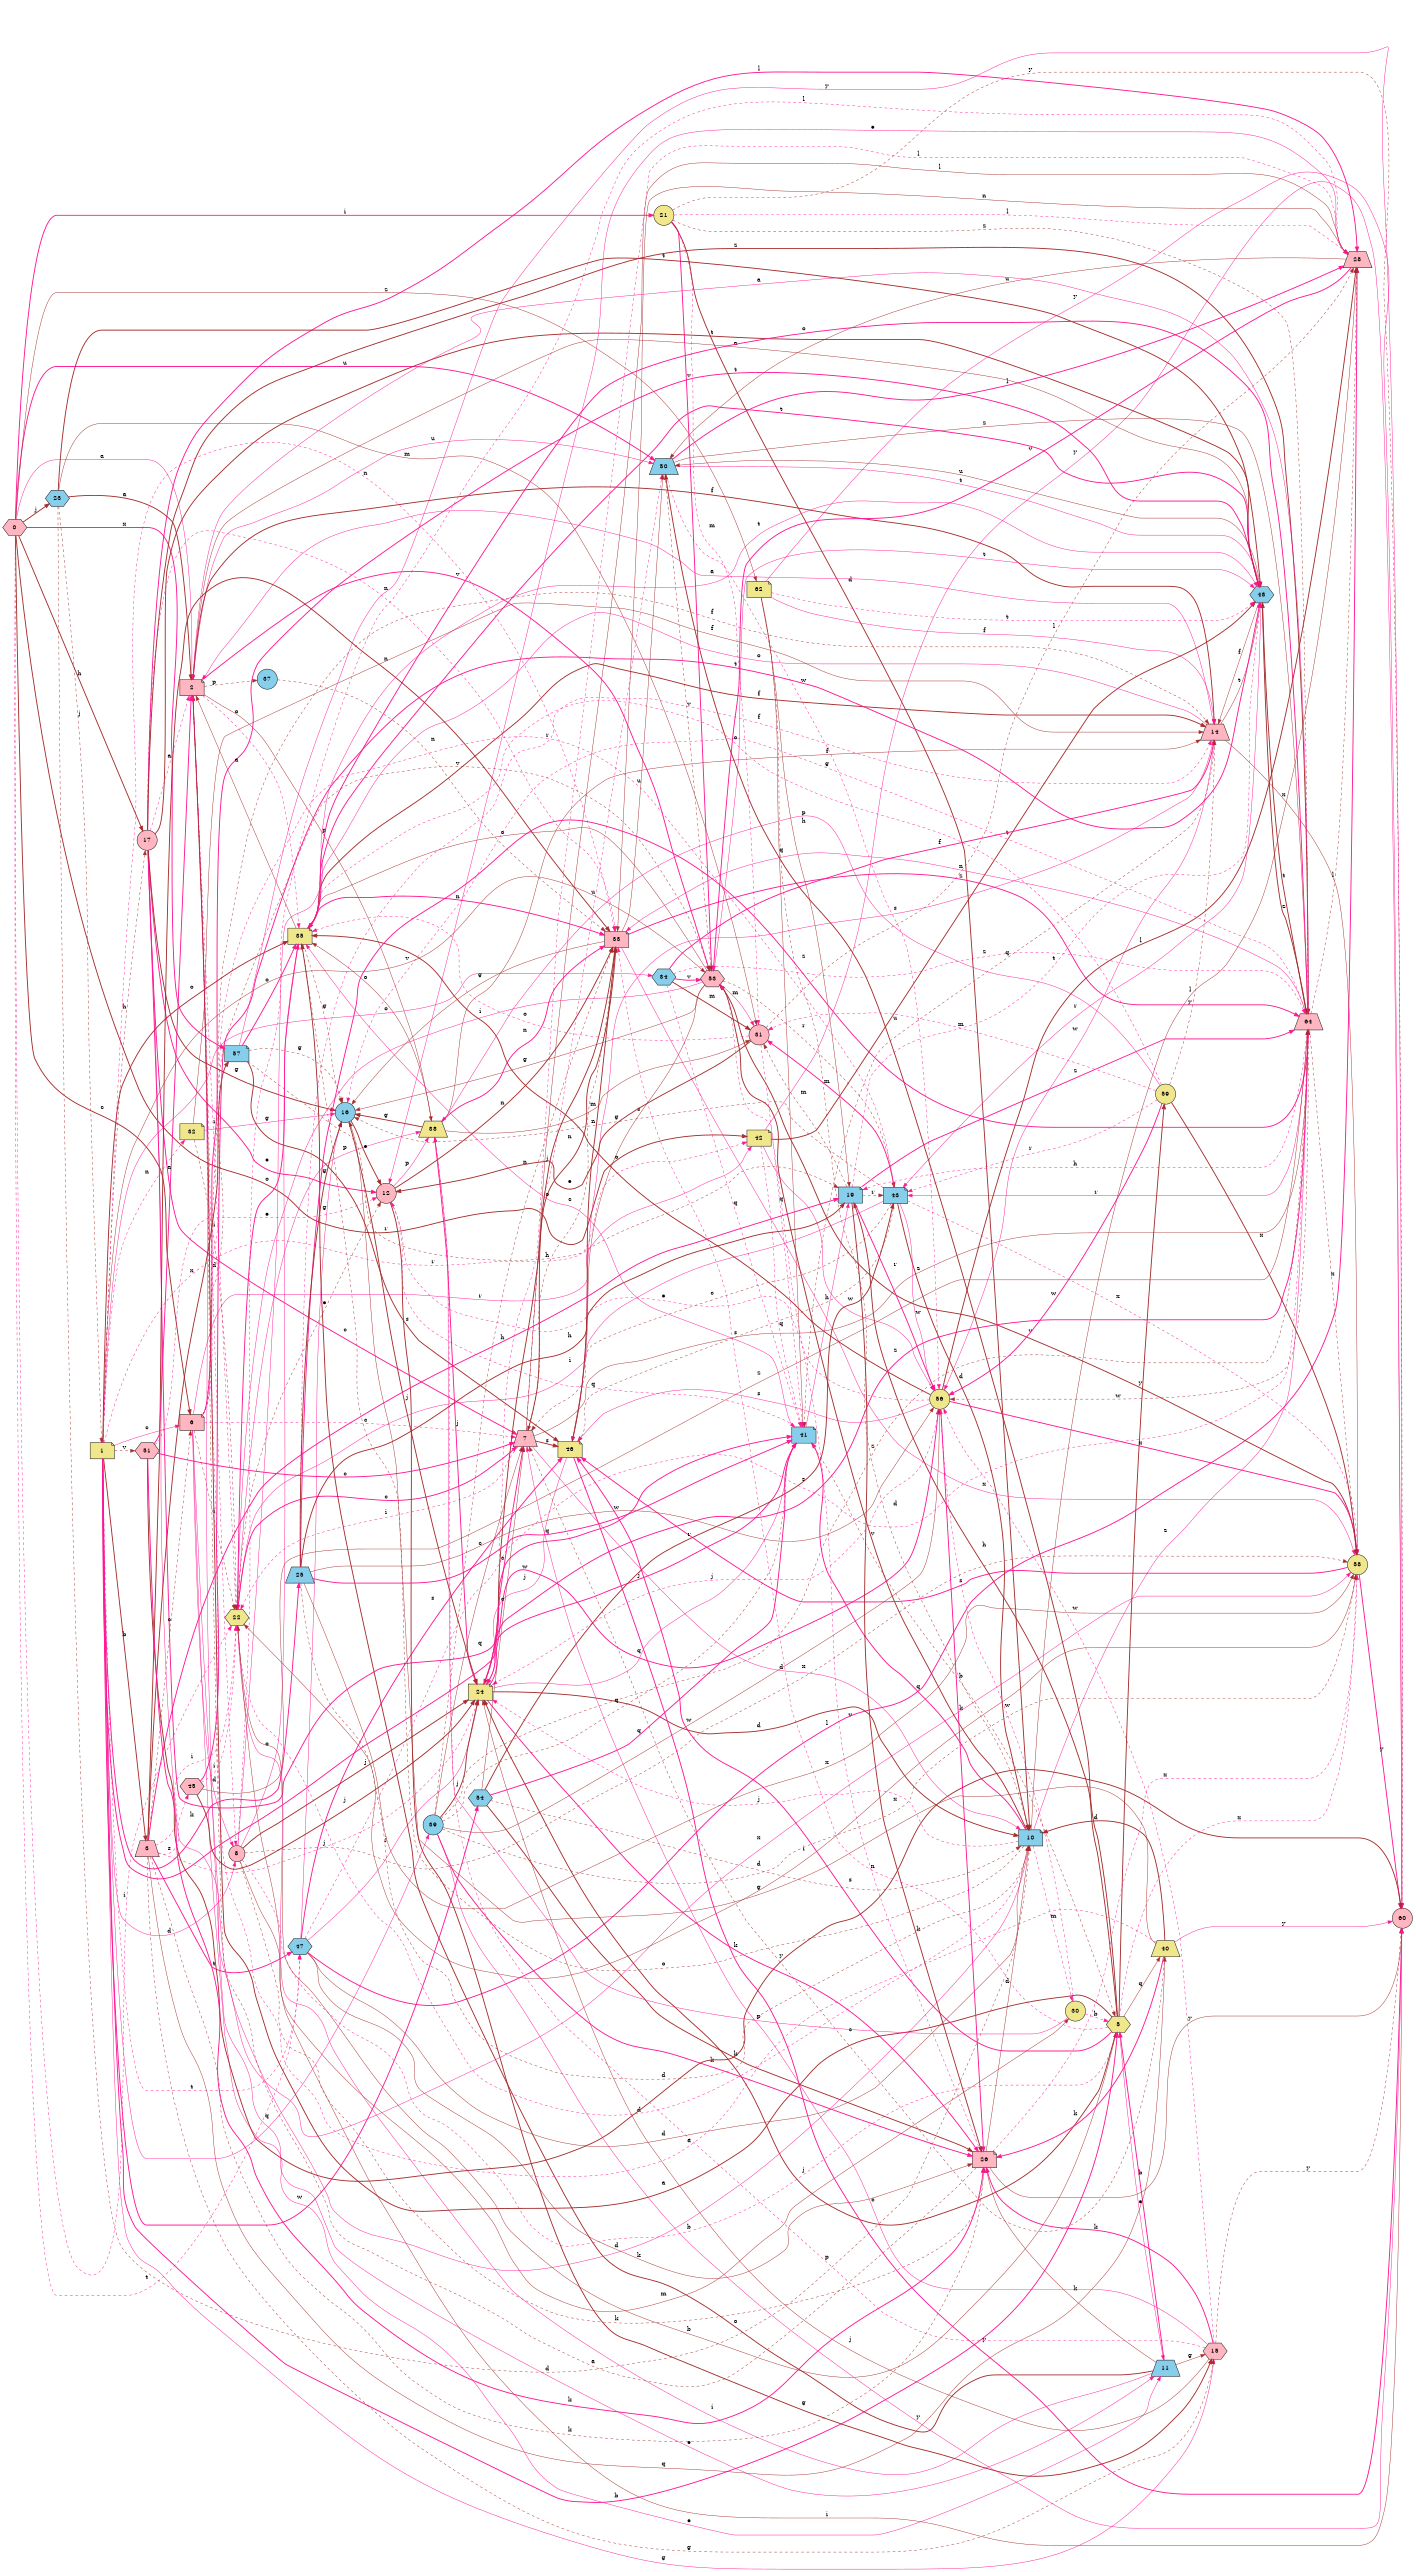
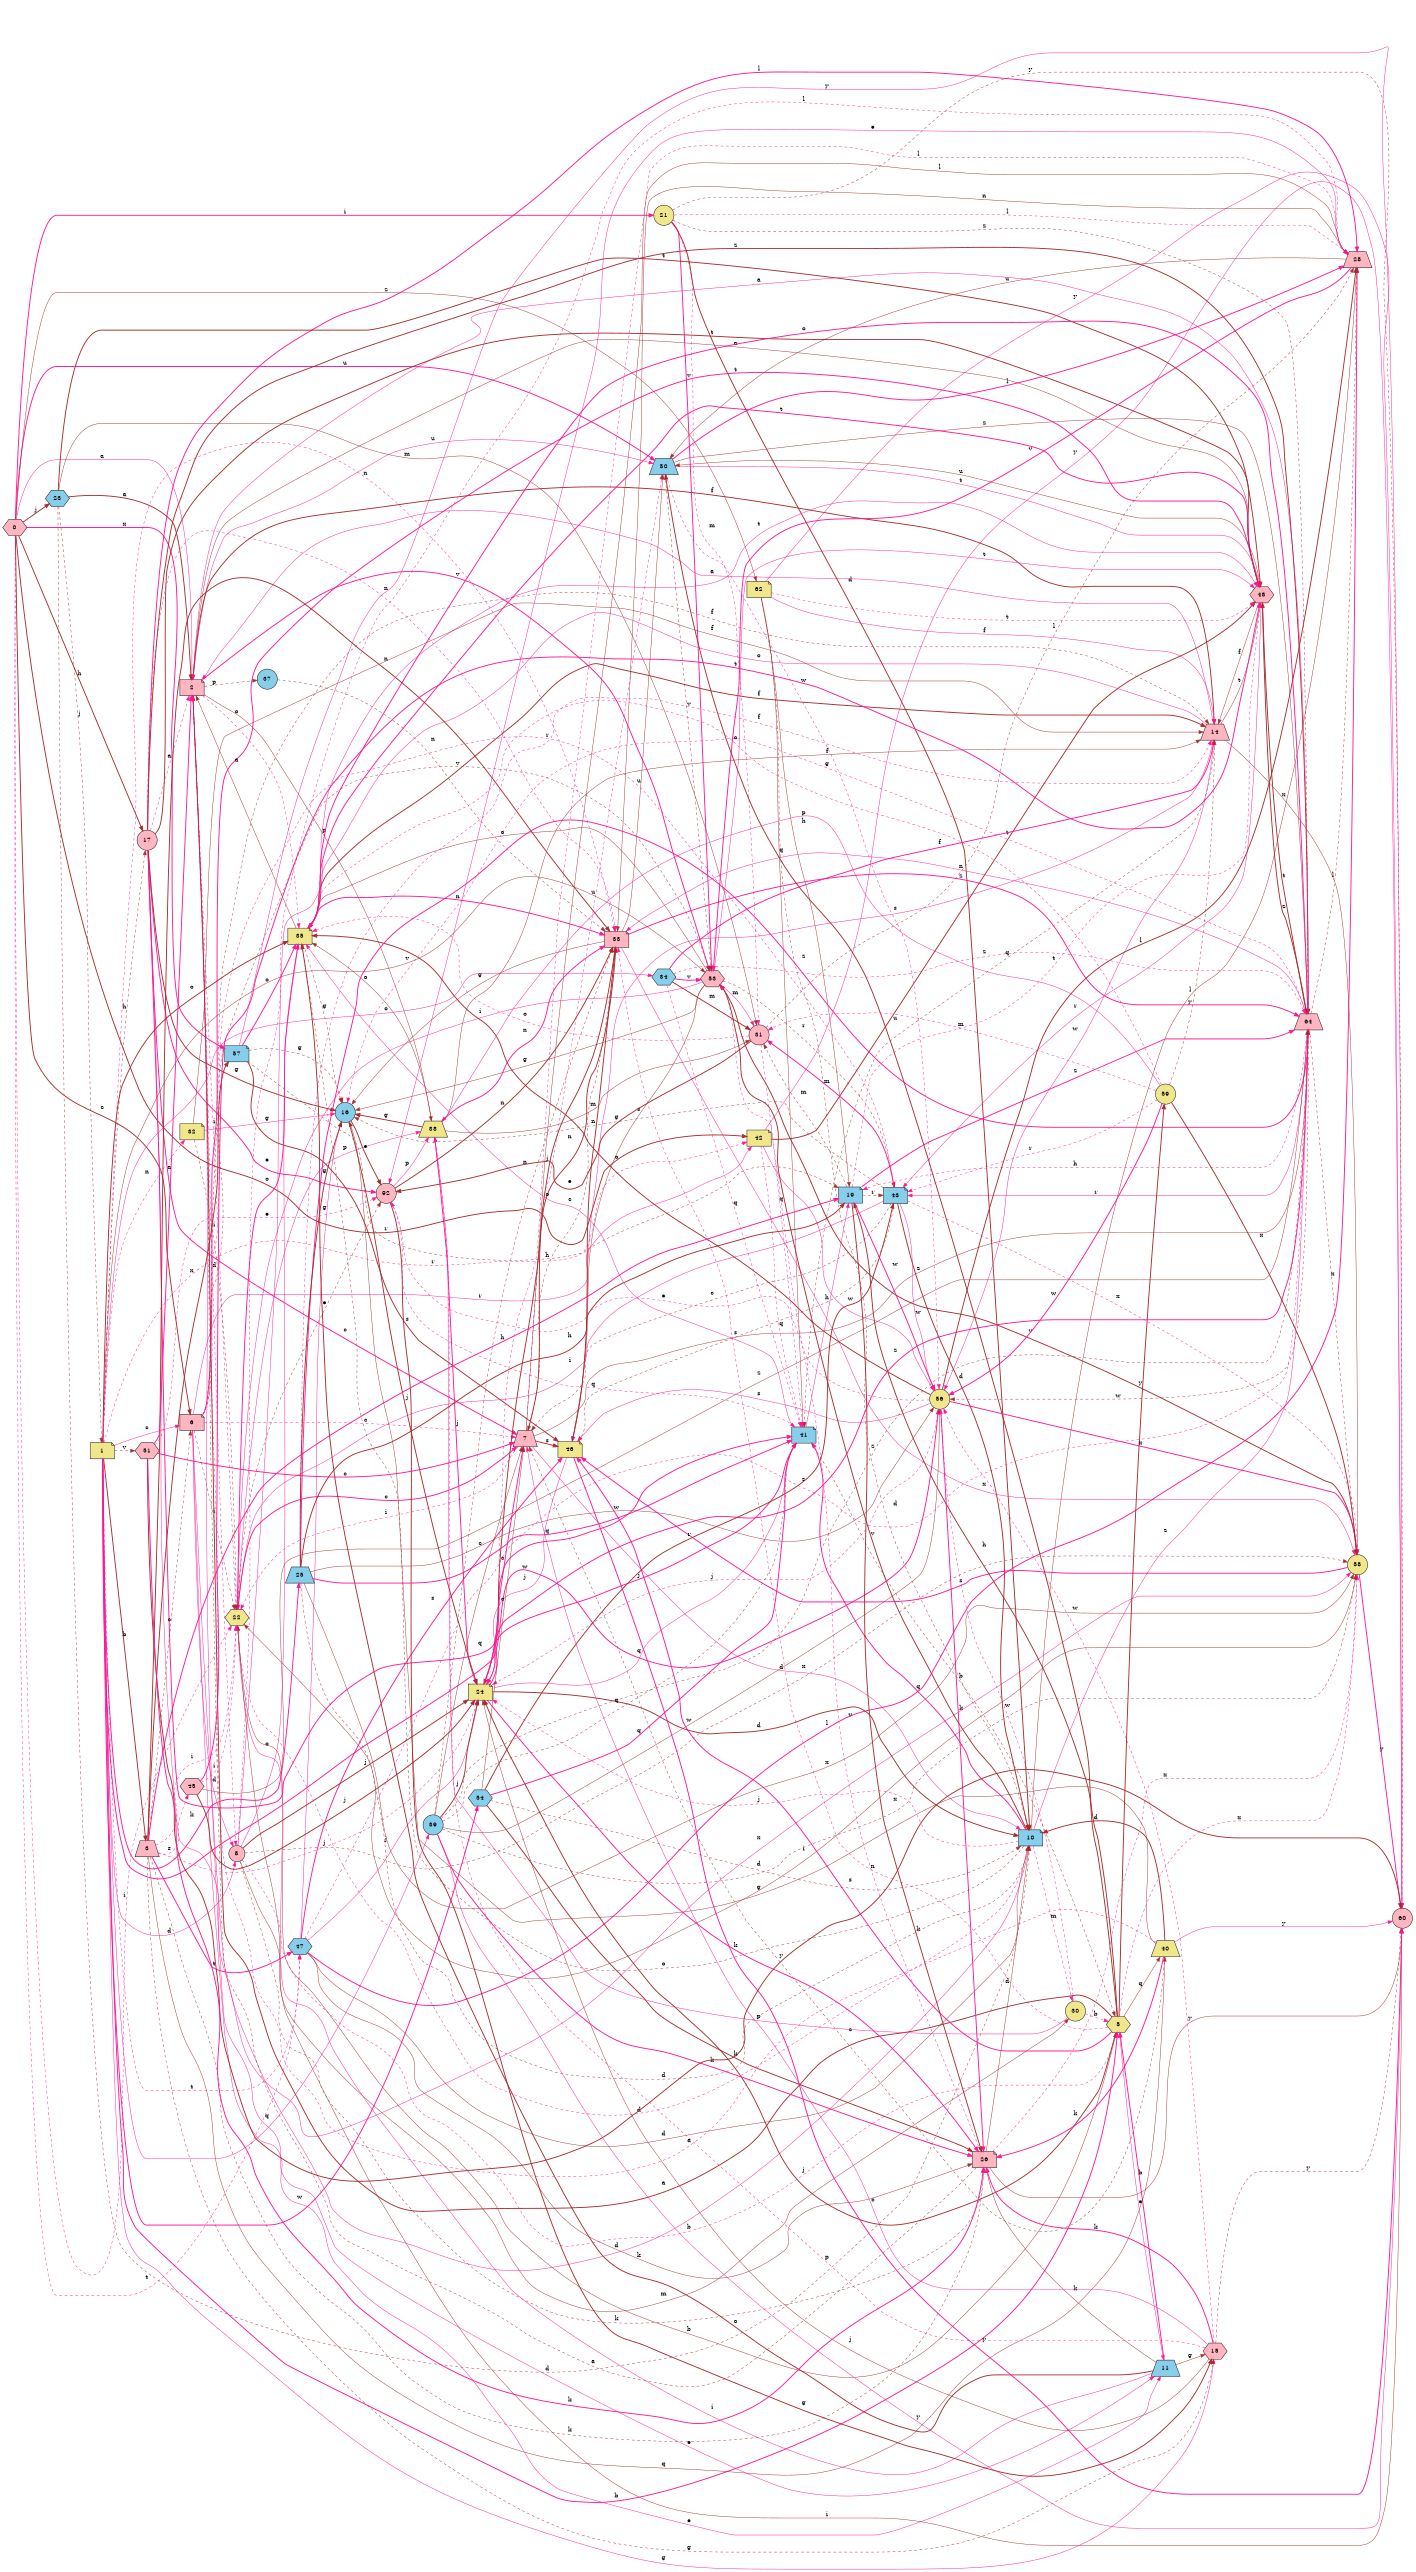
(1262, 595) -> (1262, 595)
(386, 1193) -> (386, 1193)
(895, 1264) -> (895, 1264)
